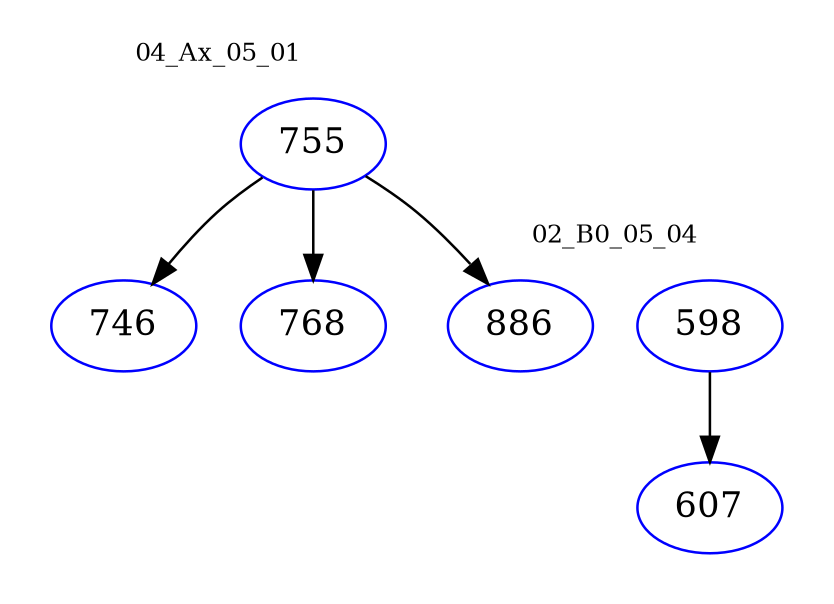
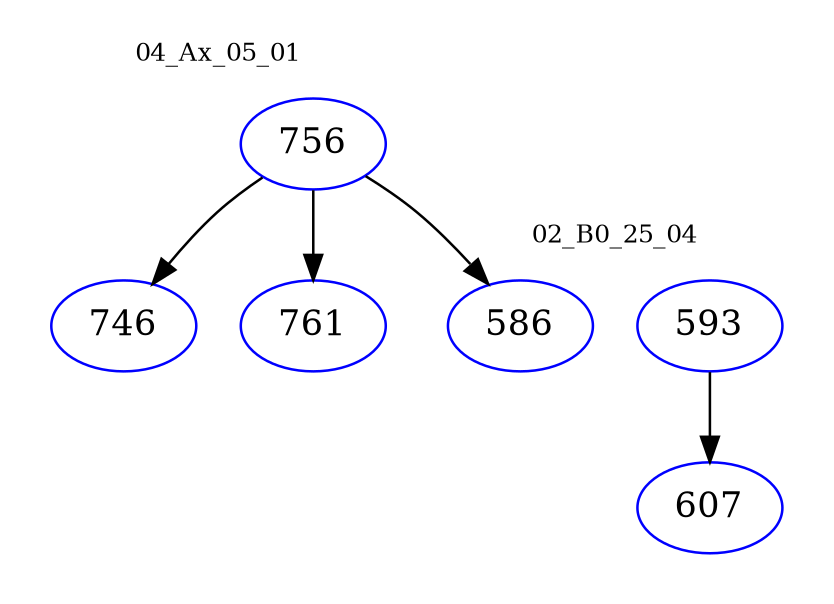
(313, 144) -> (313, 144)
(615, 236) -> (615, 236)
(313, 326) -> (313, 326)
(520, 326) -> (520, 326)
(710, 326) -> (710, 326)
